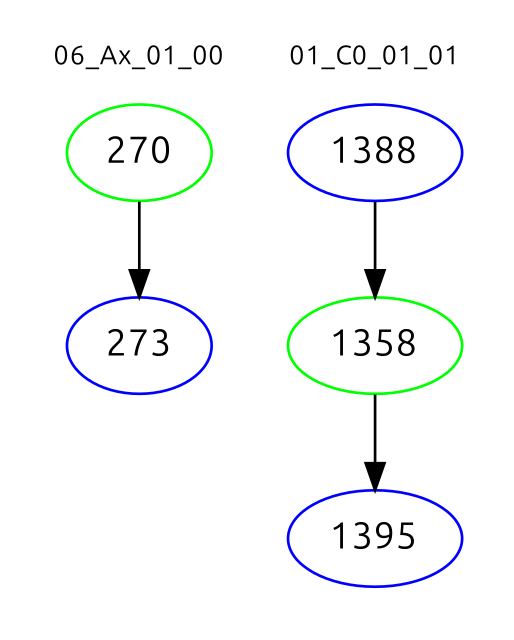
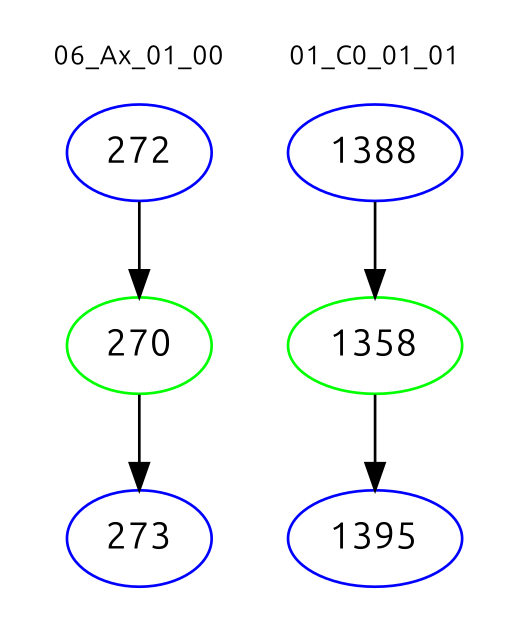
none -> (139, 153)
